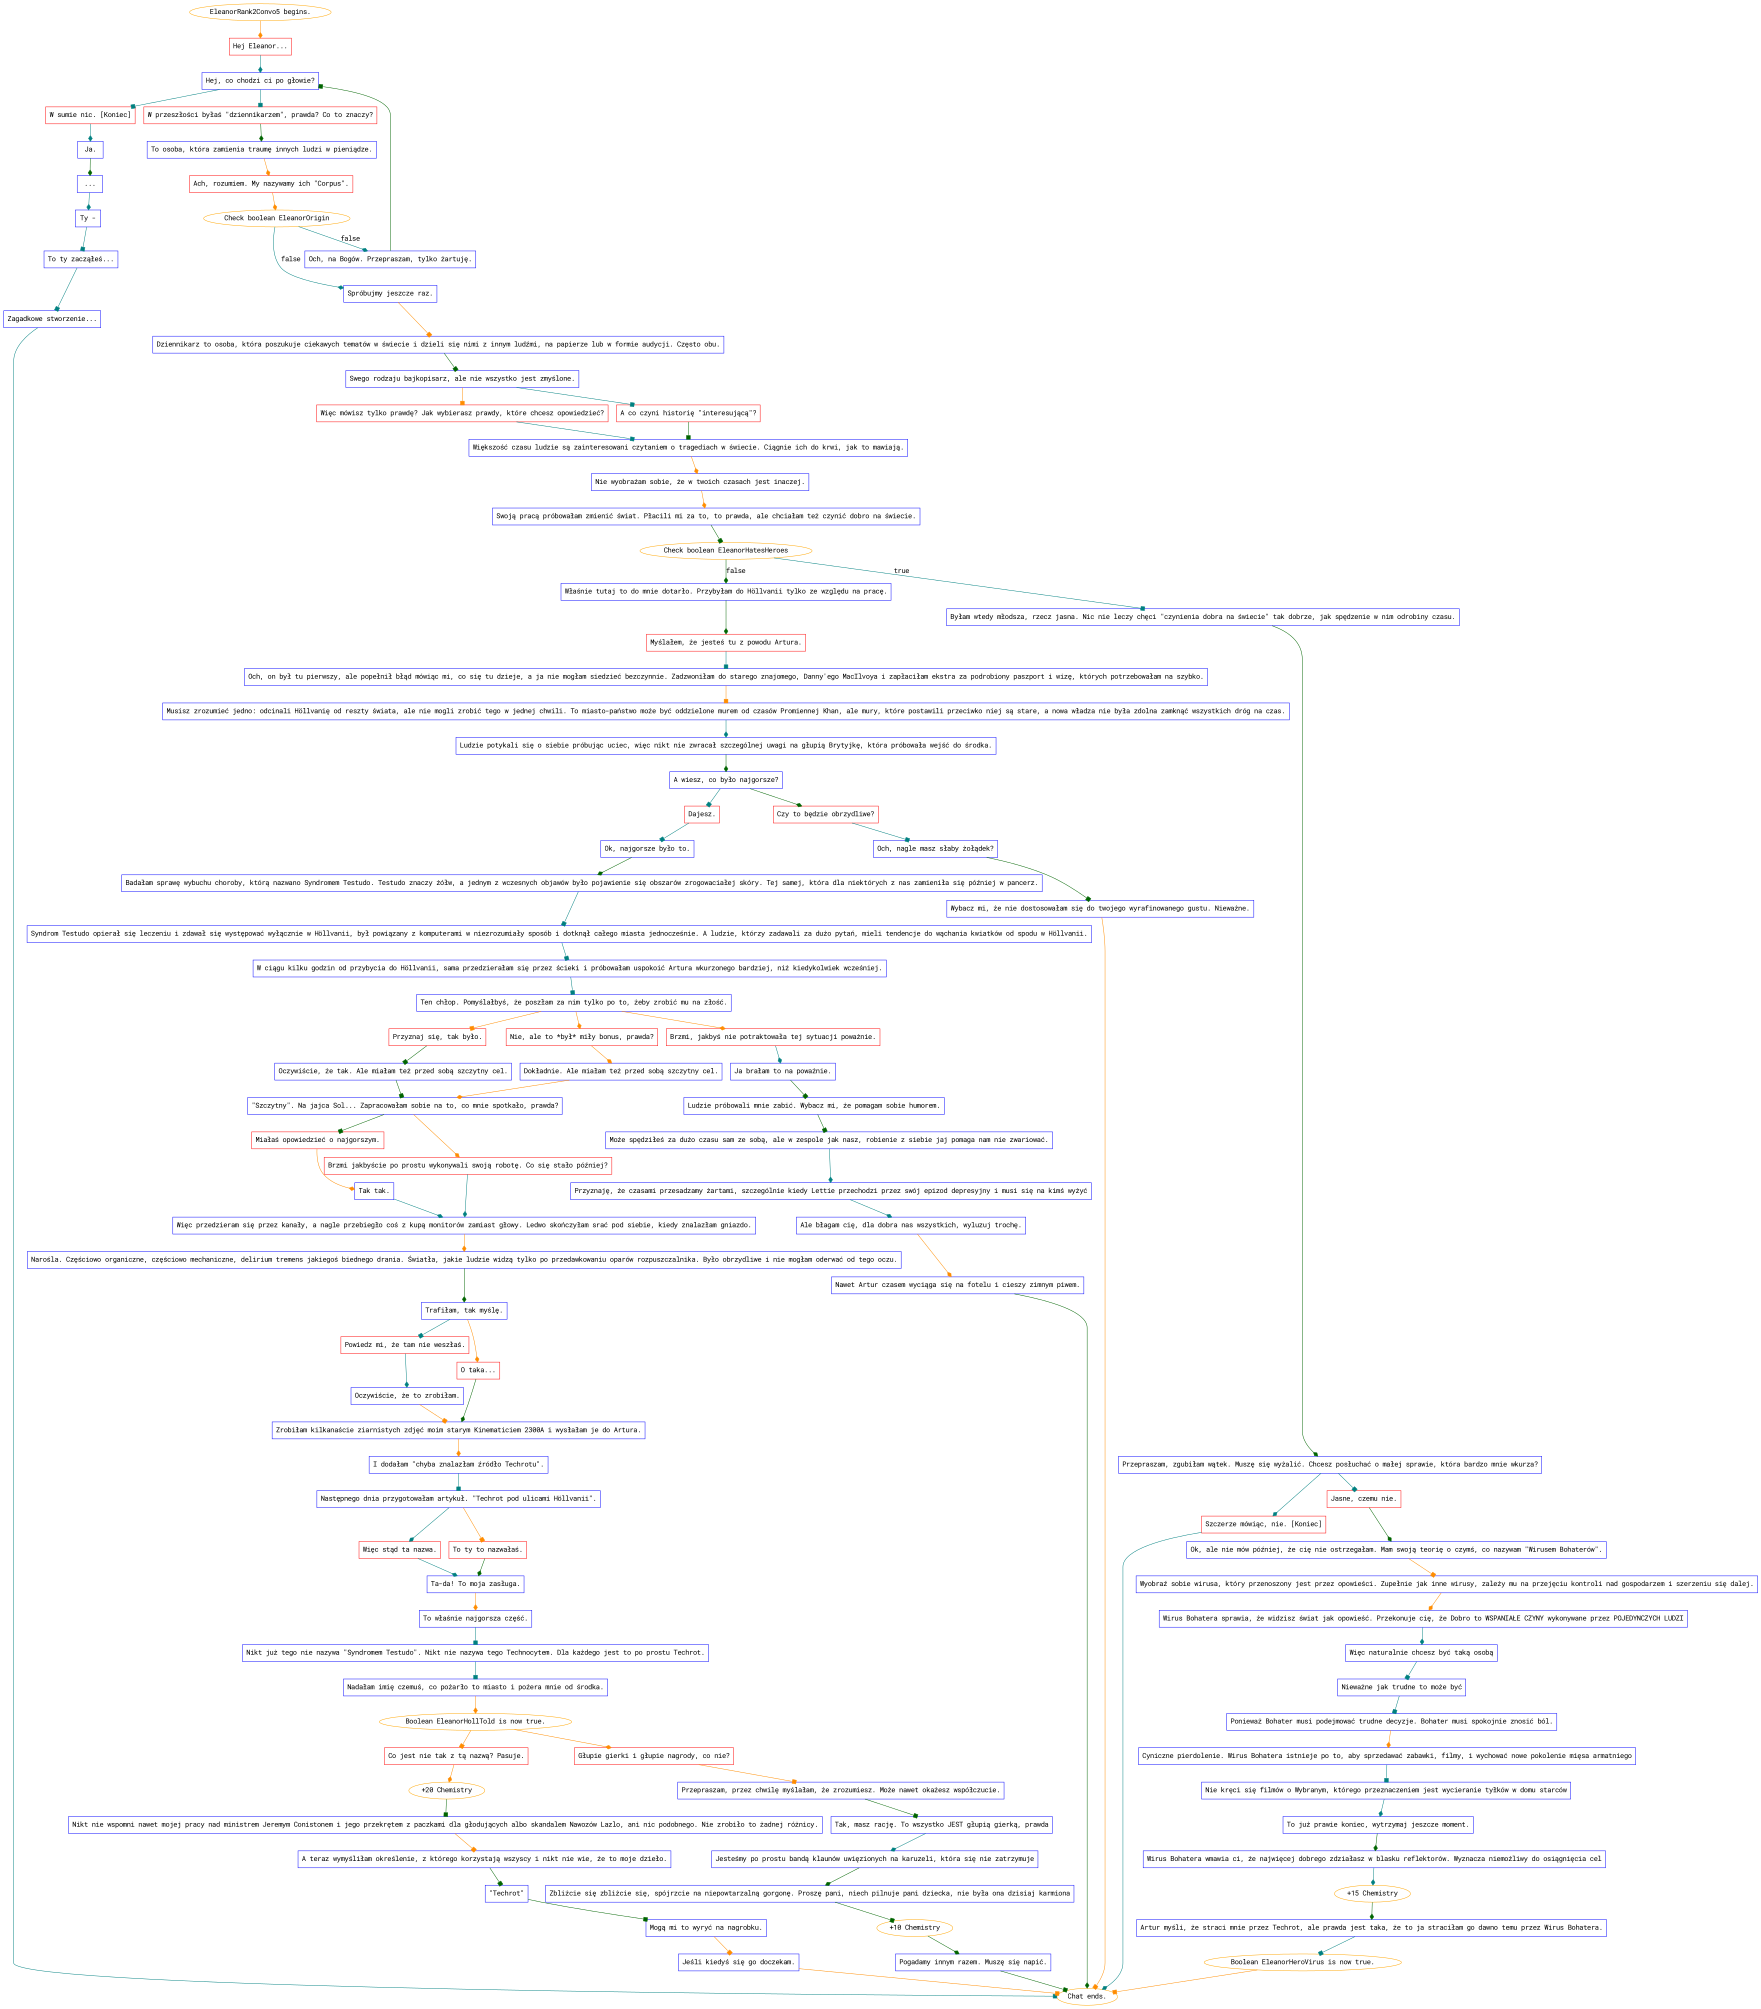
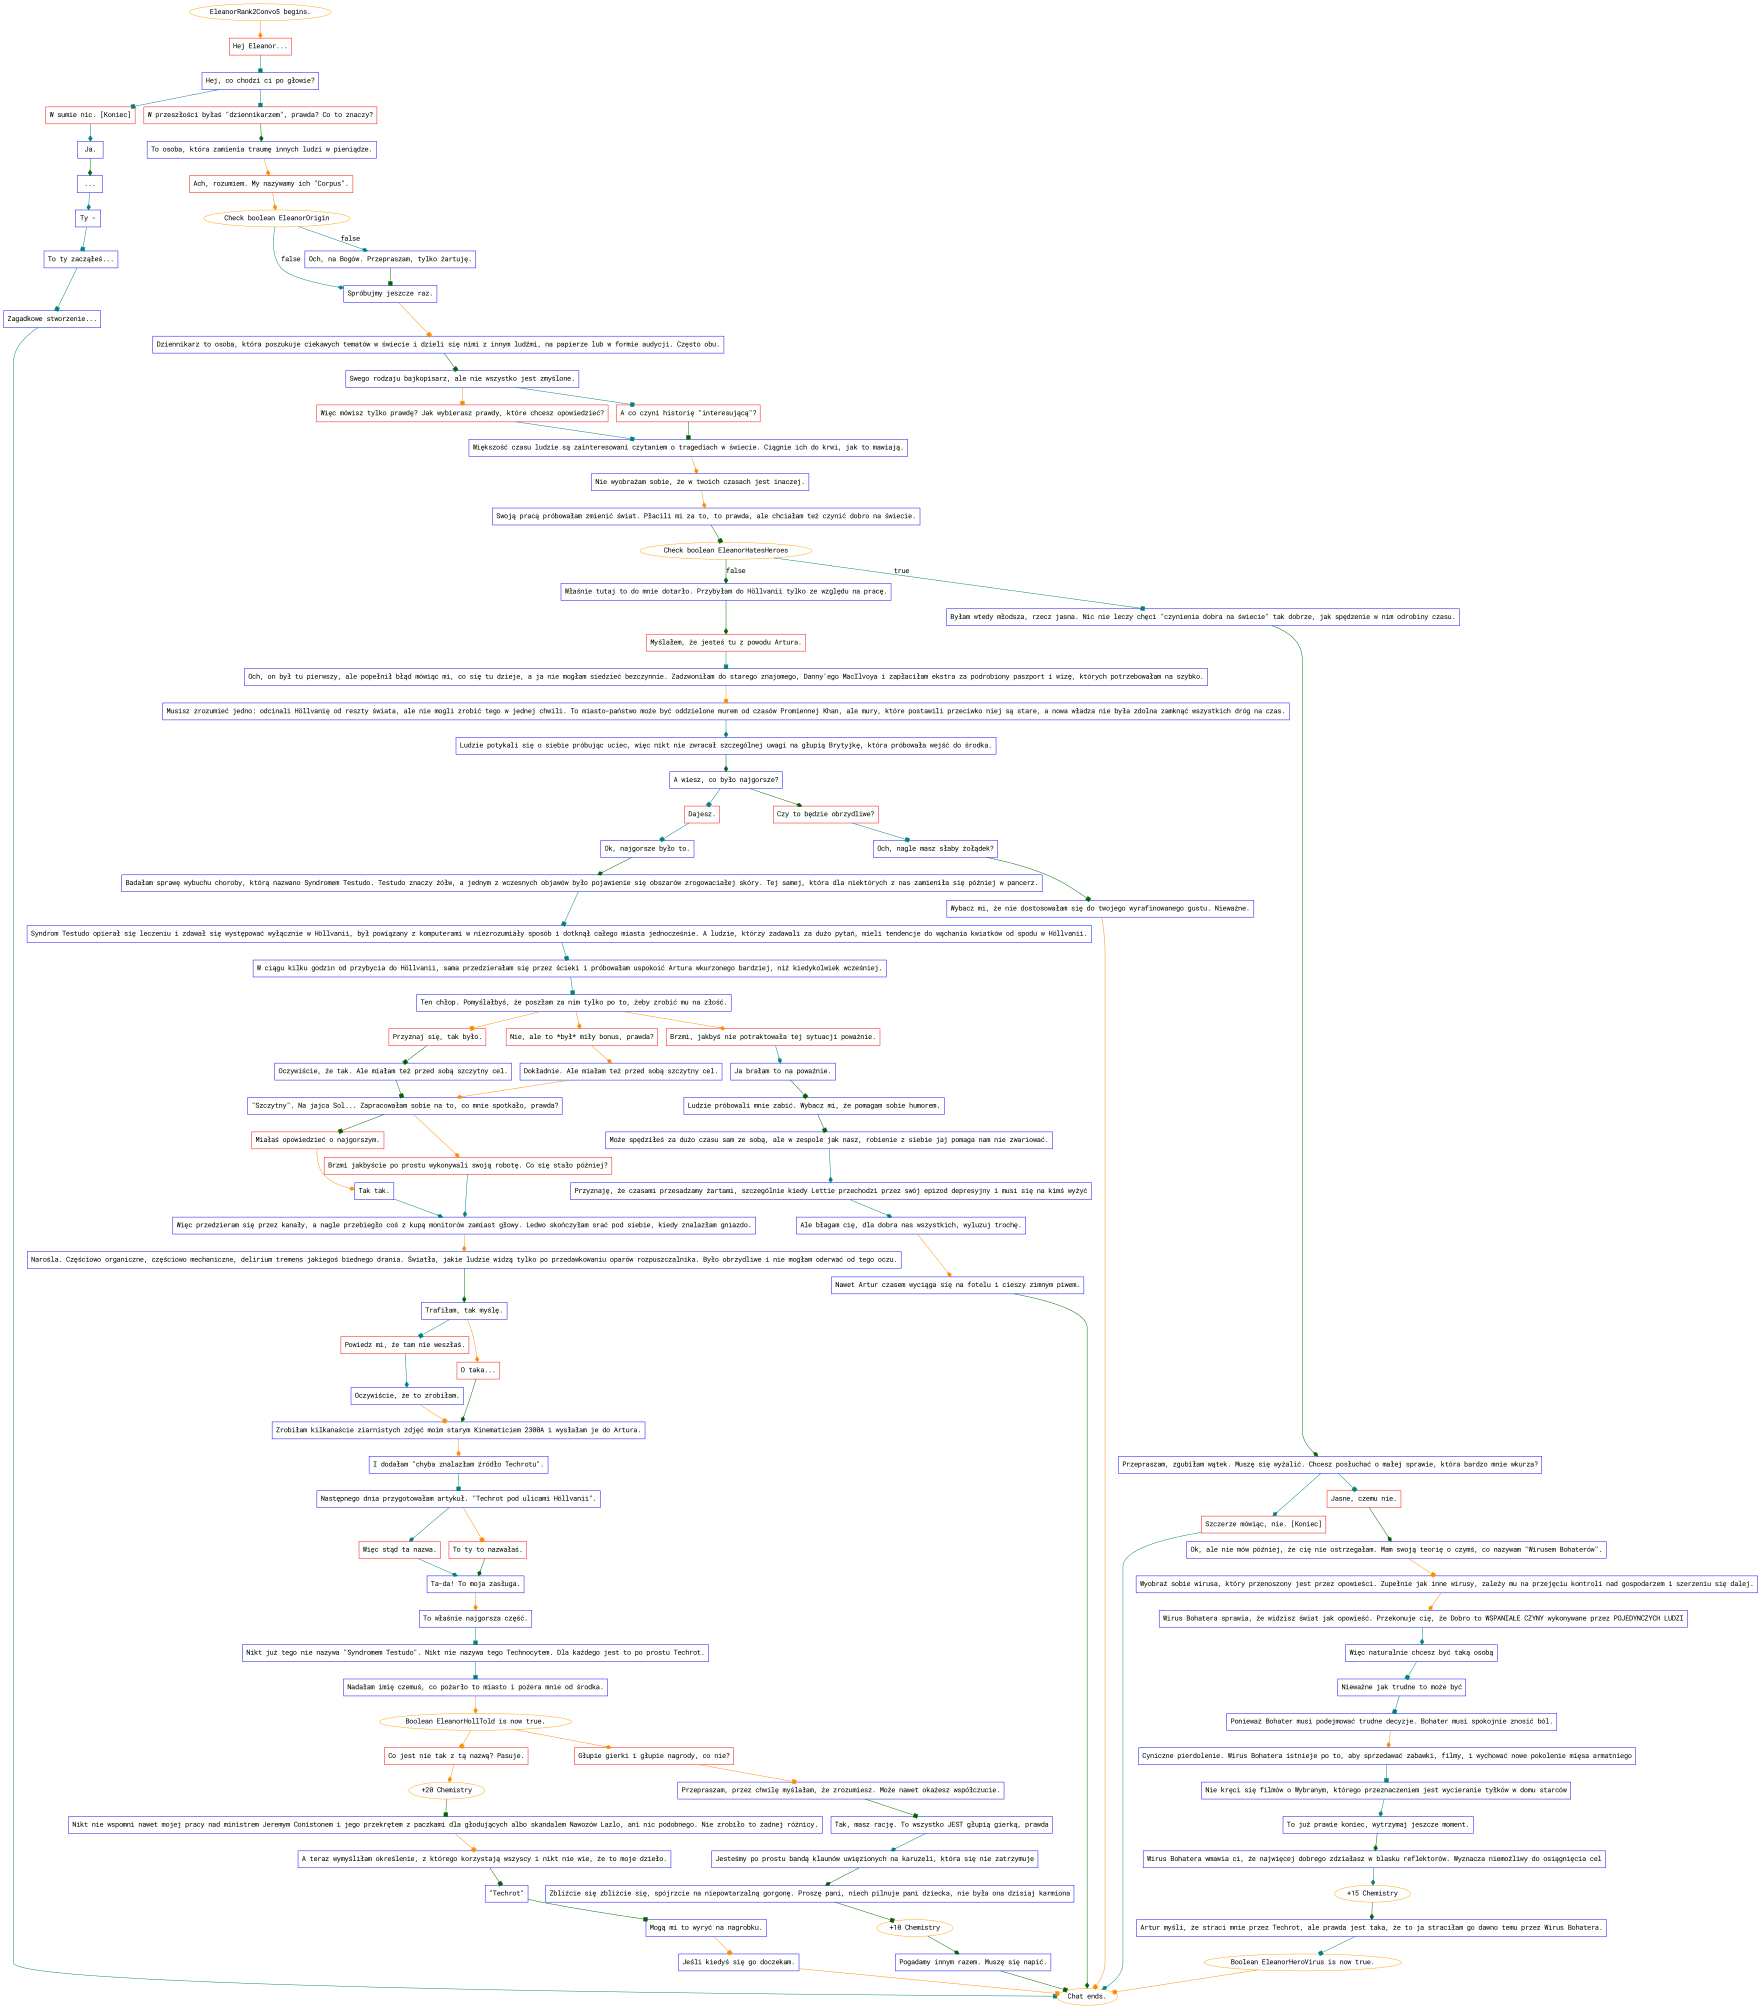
(260, 61) -> (260, 61)
(390, 145) -> (390, 274)
